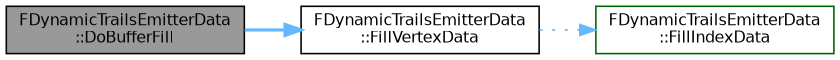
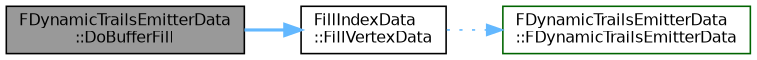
(420, 30) -> (374, 30)
(715, 30) -> (627, 30)
